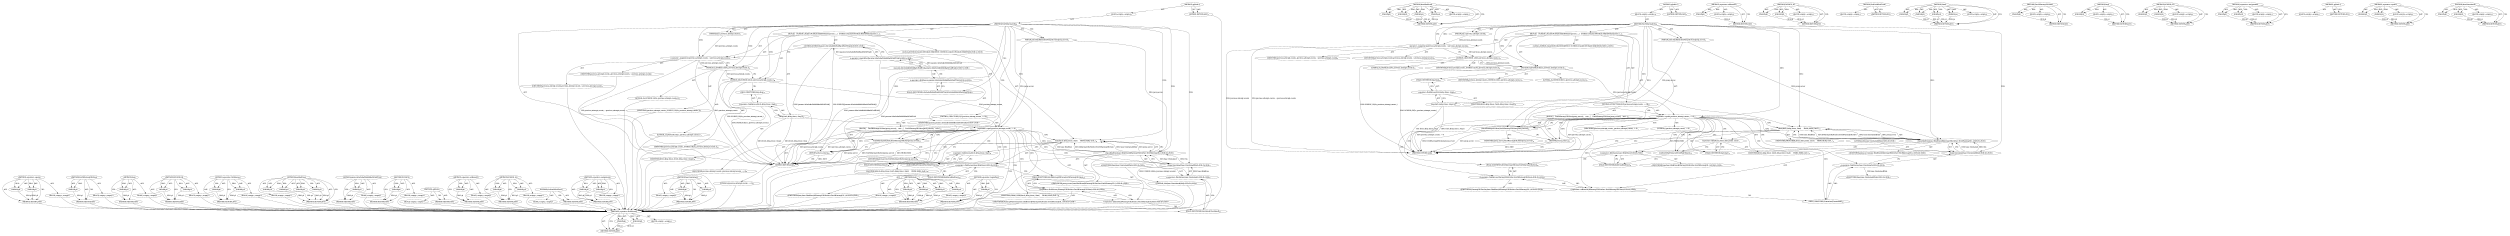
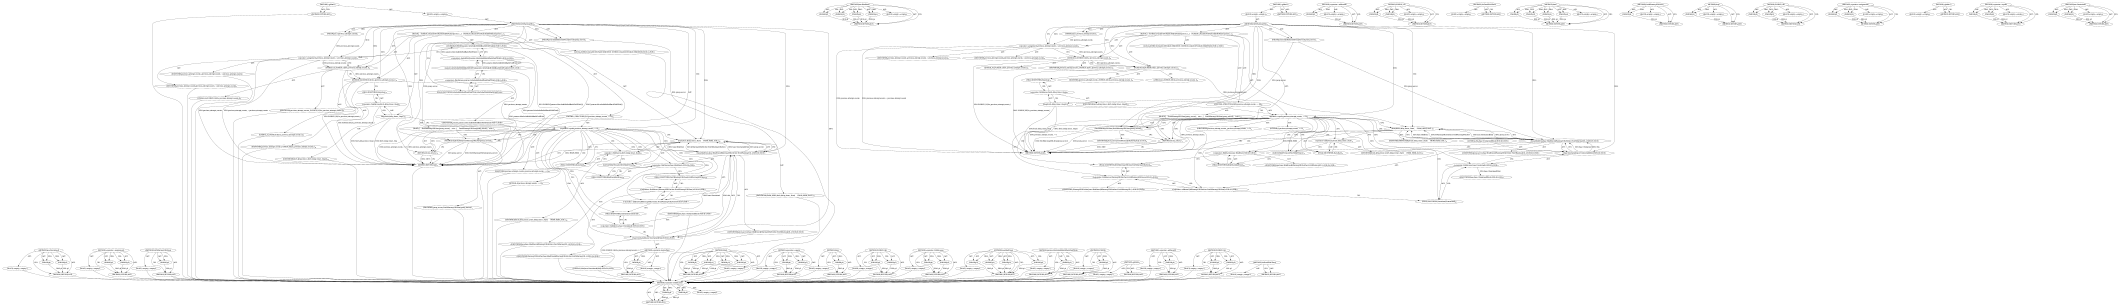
(1189, 171) -> (655, 244)
(1201, 171) -> (645, 232)
